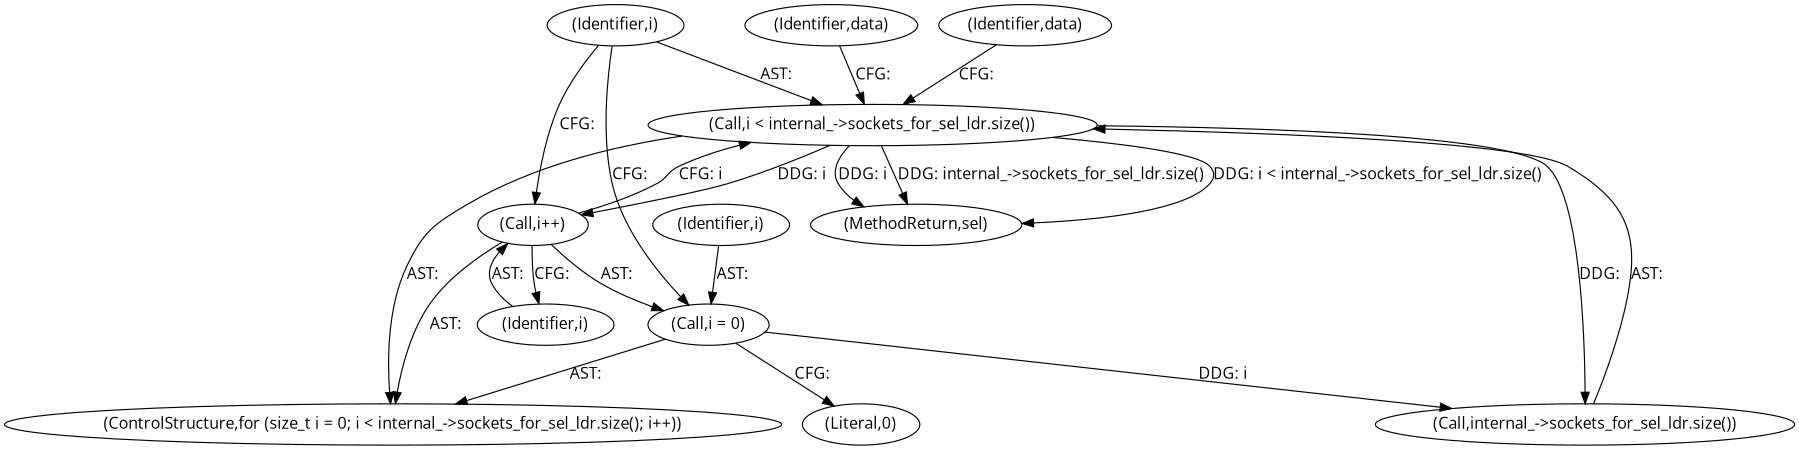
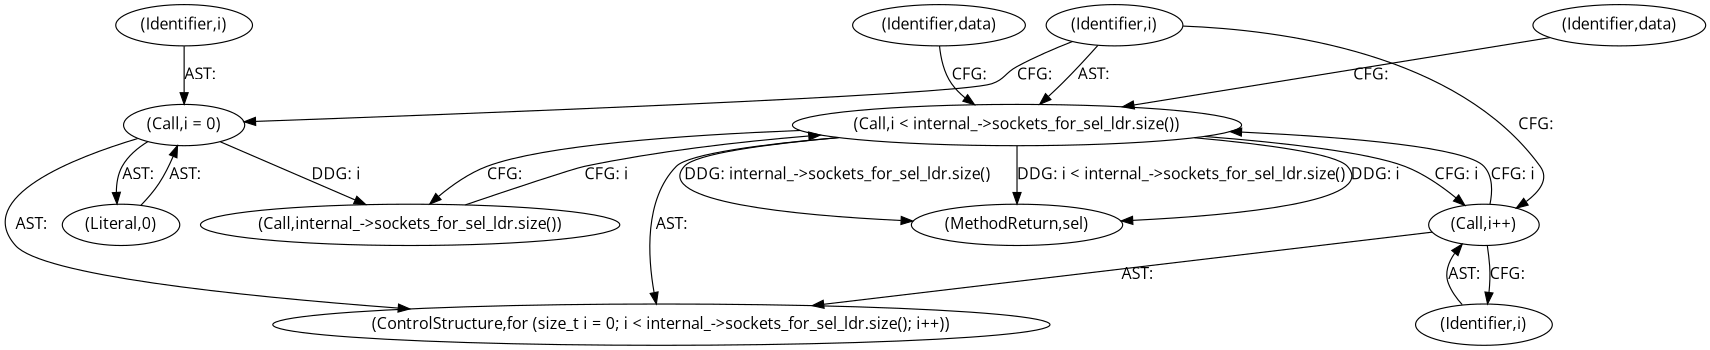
(802, 175) -> (1457, 175)
(1602, 275) -> (507, 175)
(1649, 275) -> (607, 175)
(598, 282) -> (160, 183)
(815, 375) -> (141, 175)
